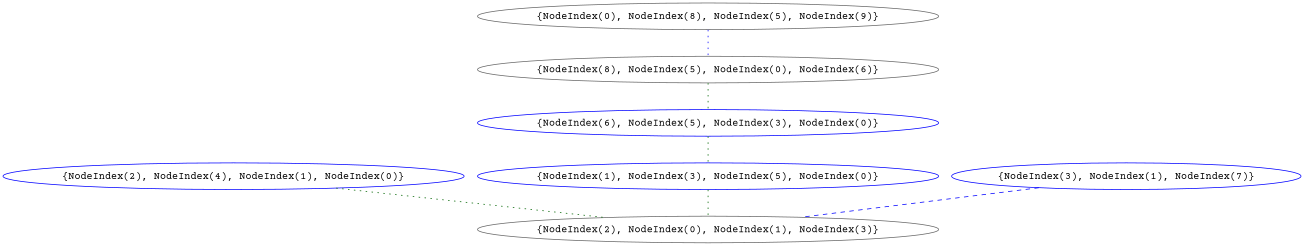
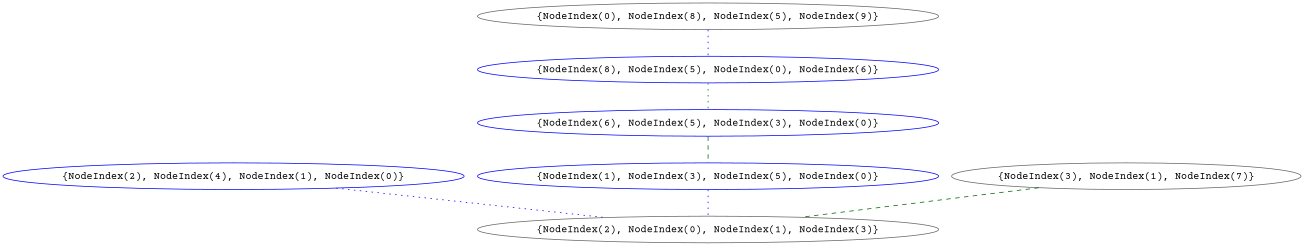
(708, 70) -> (708, 70)
(708, 150) -> (708, 150)
(1126, 176) -> (1126, 176)
(471, 203) -> (471, 203)
(708, 203) -> (708, 203)
(920, 203) -> (920, 203)
